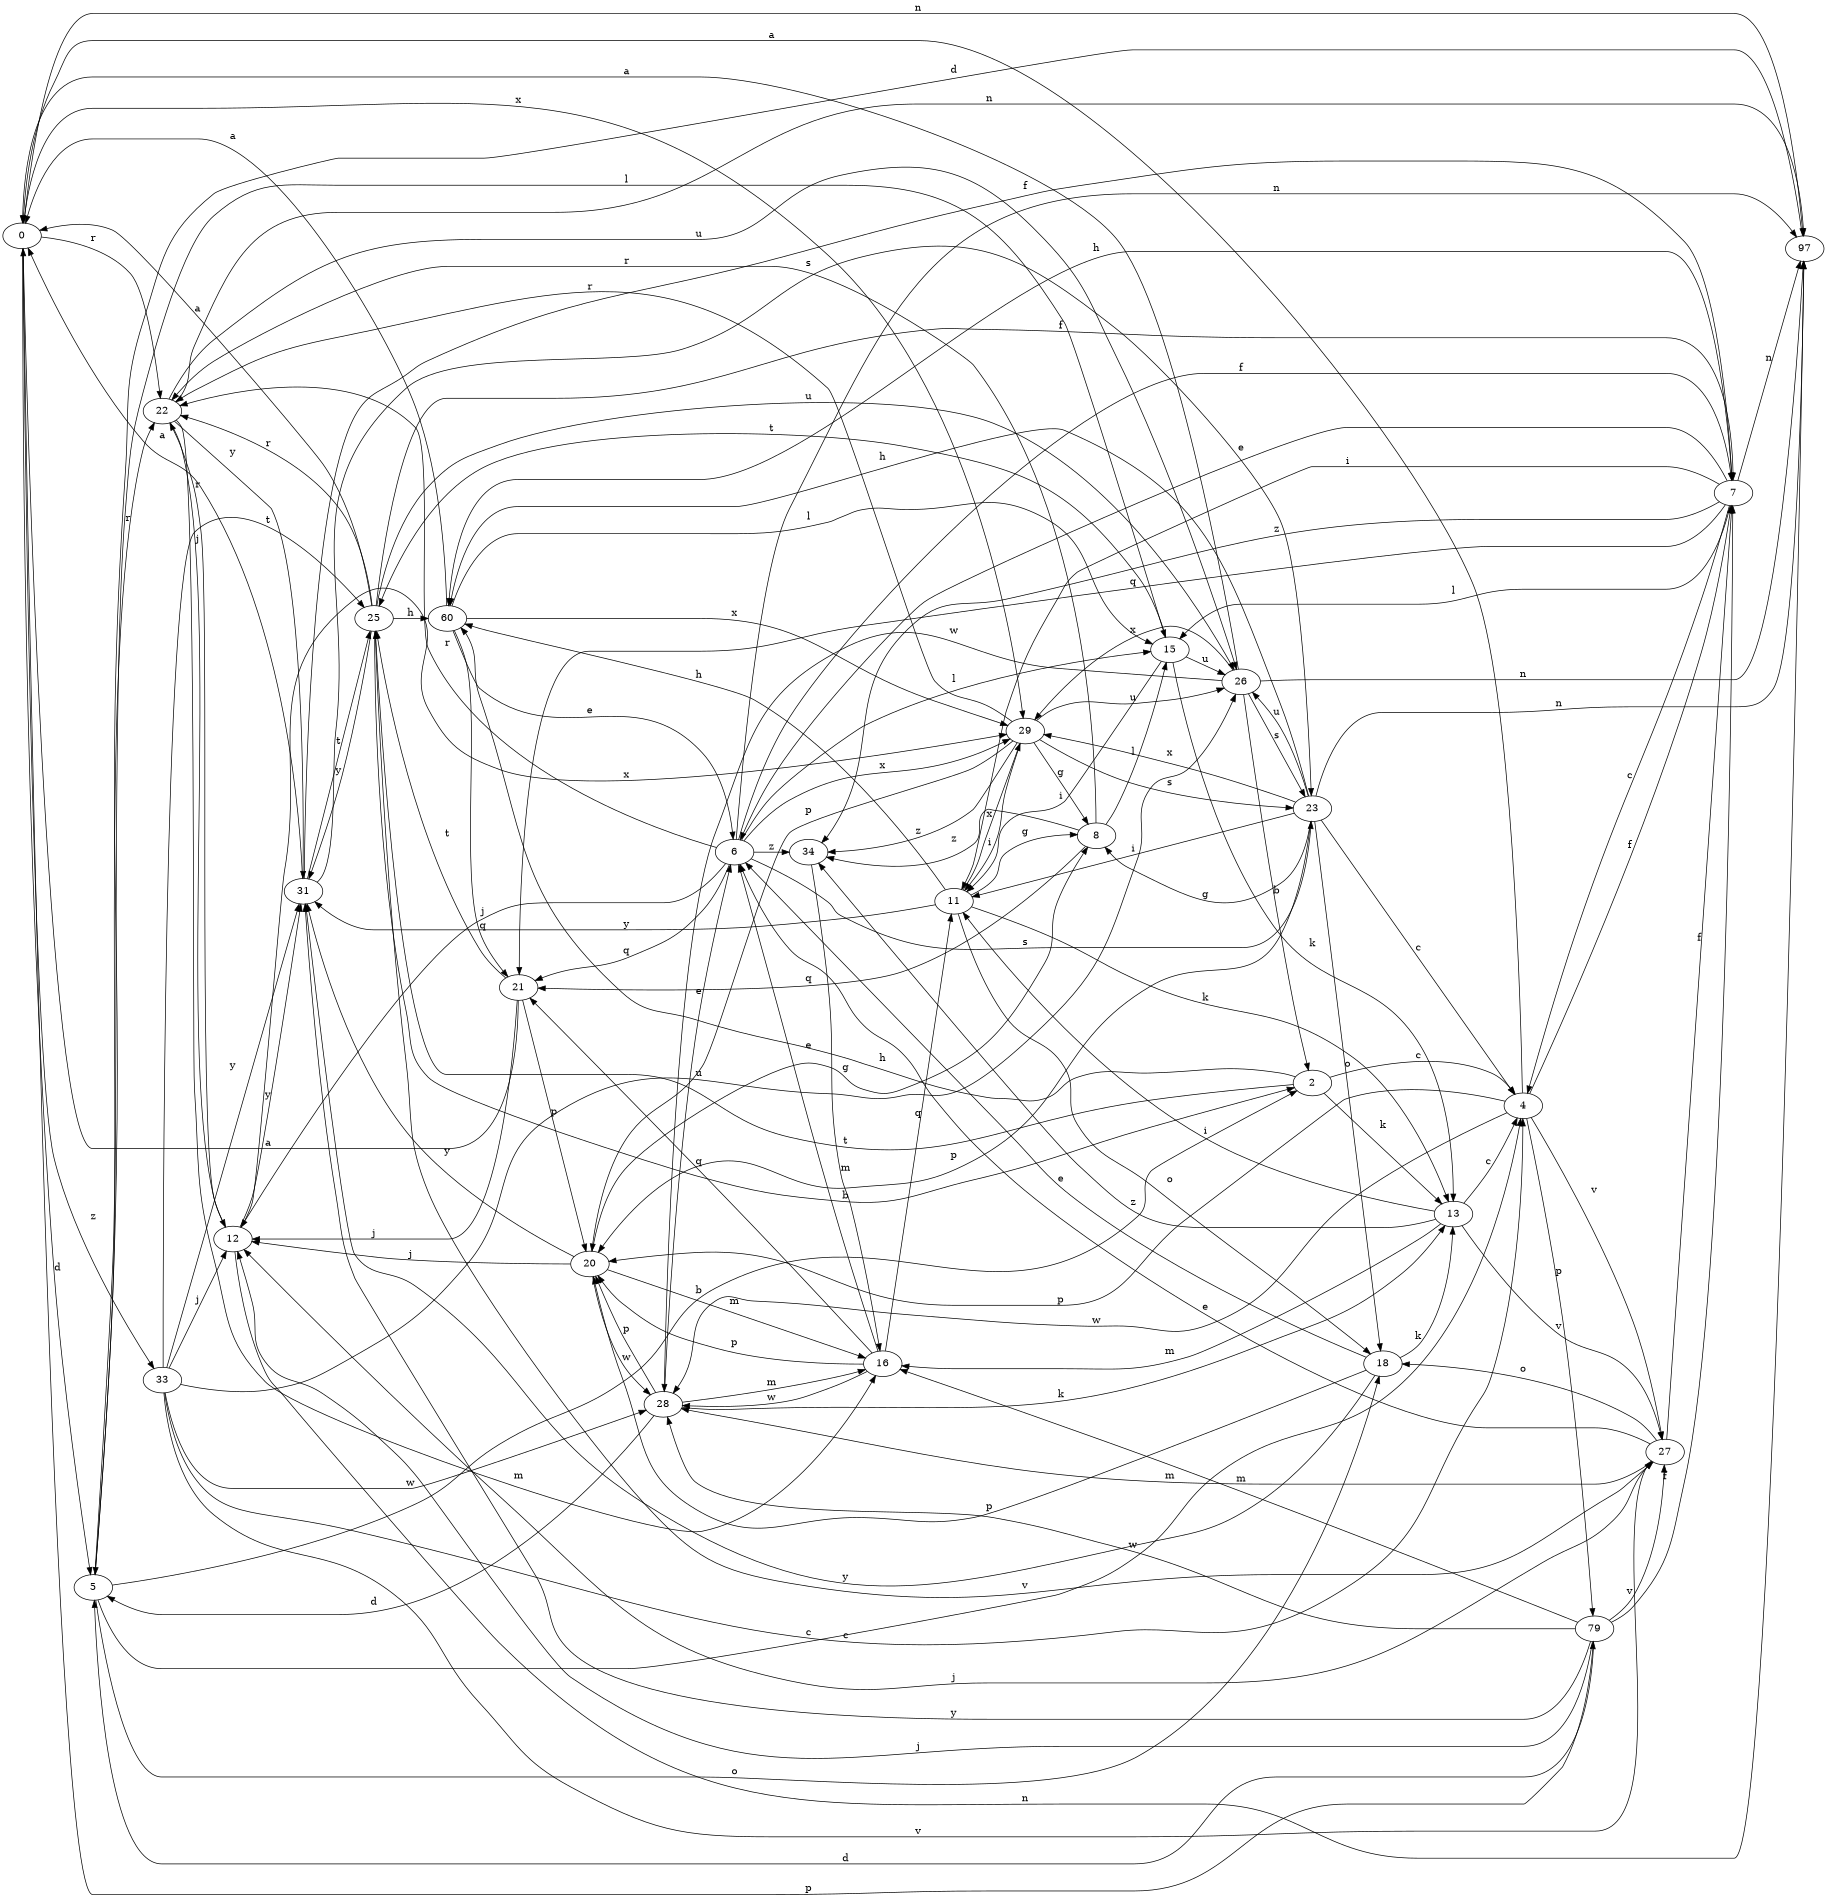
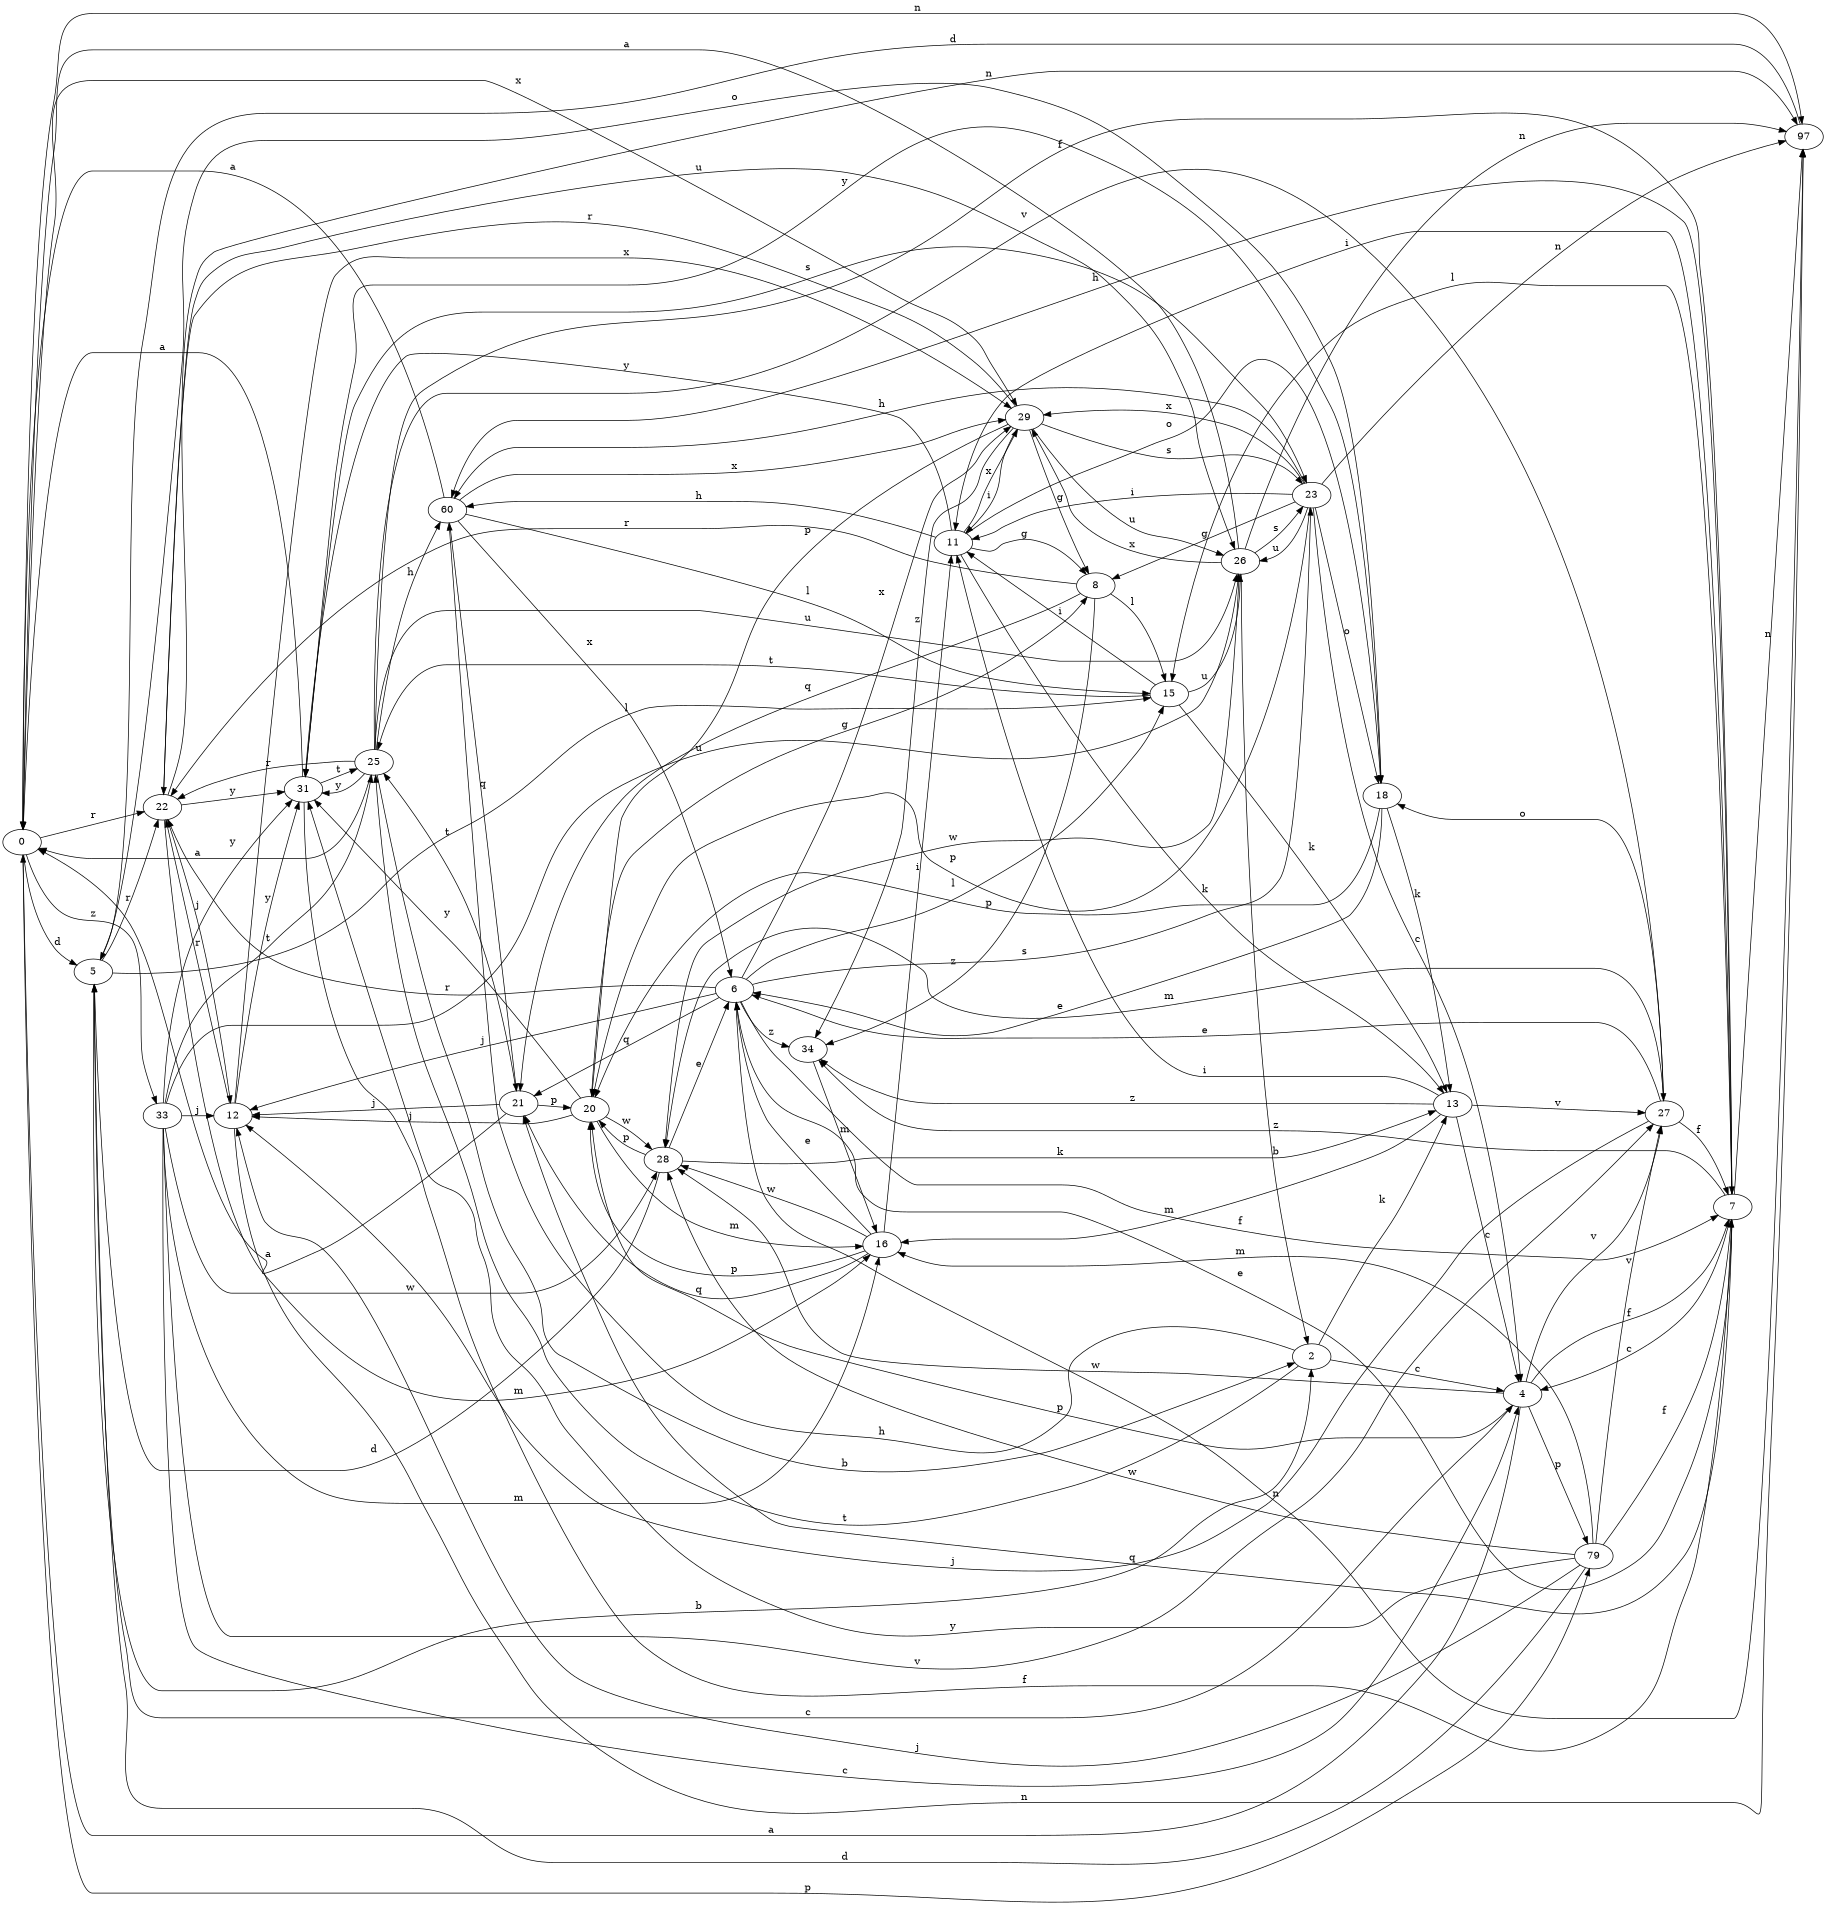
(590, 711) -> (590, 642)
(918, 1113) -> (918, 867)
(771, 1390) -> (434, 1503)
